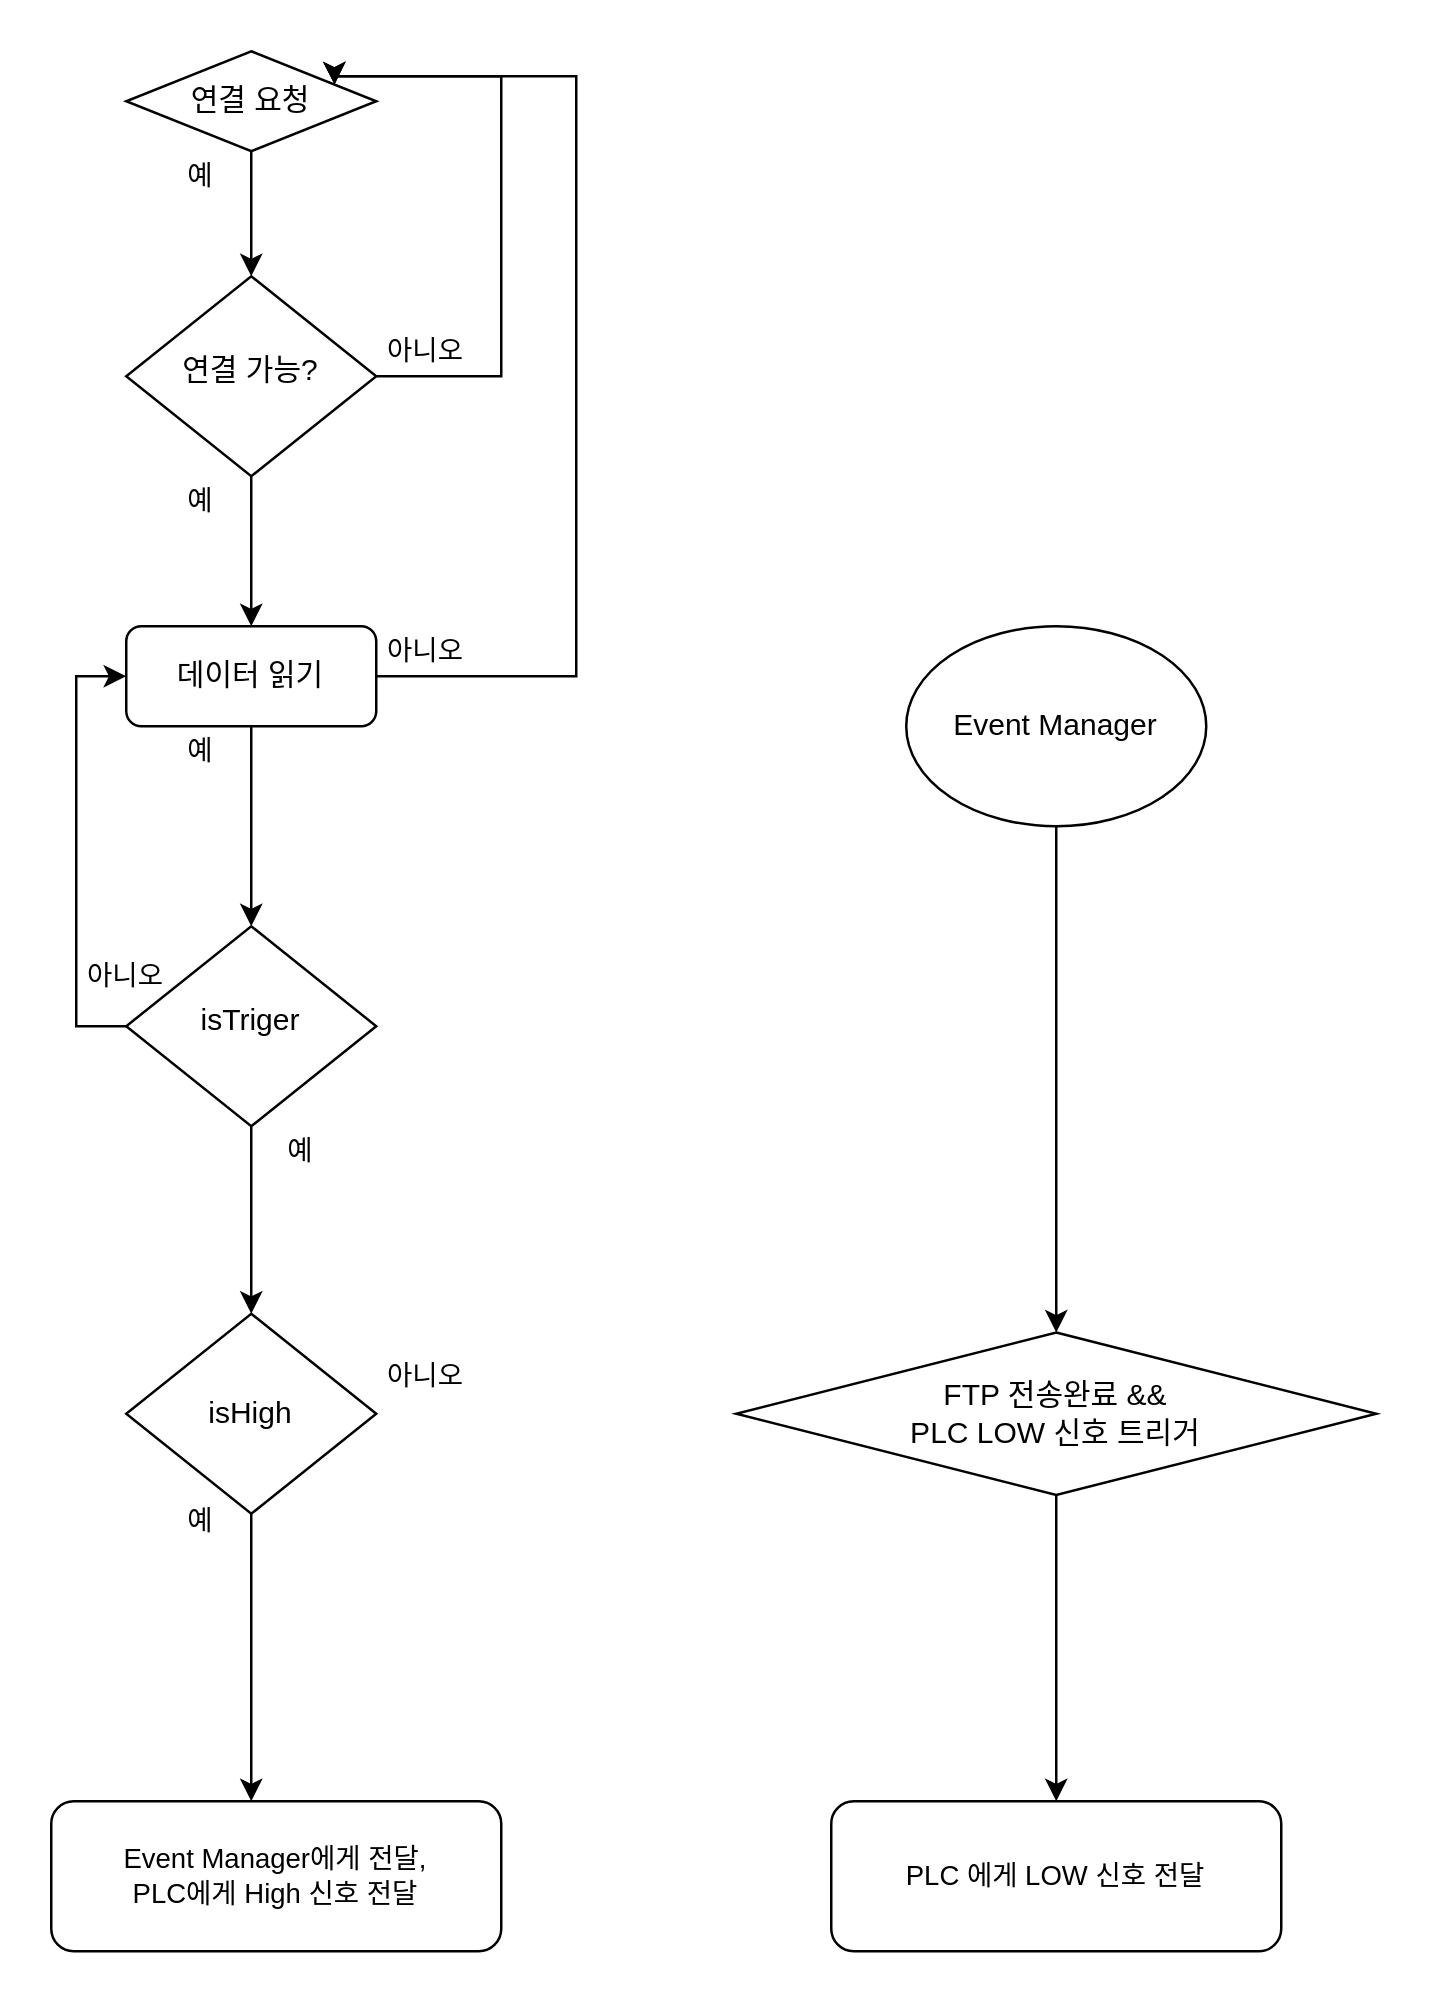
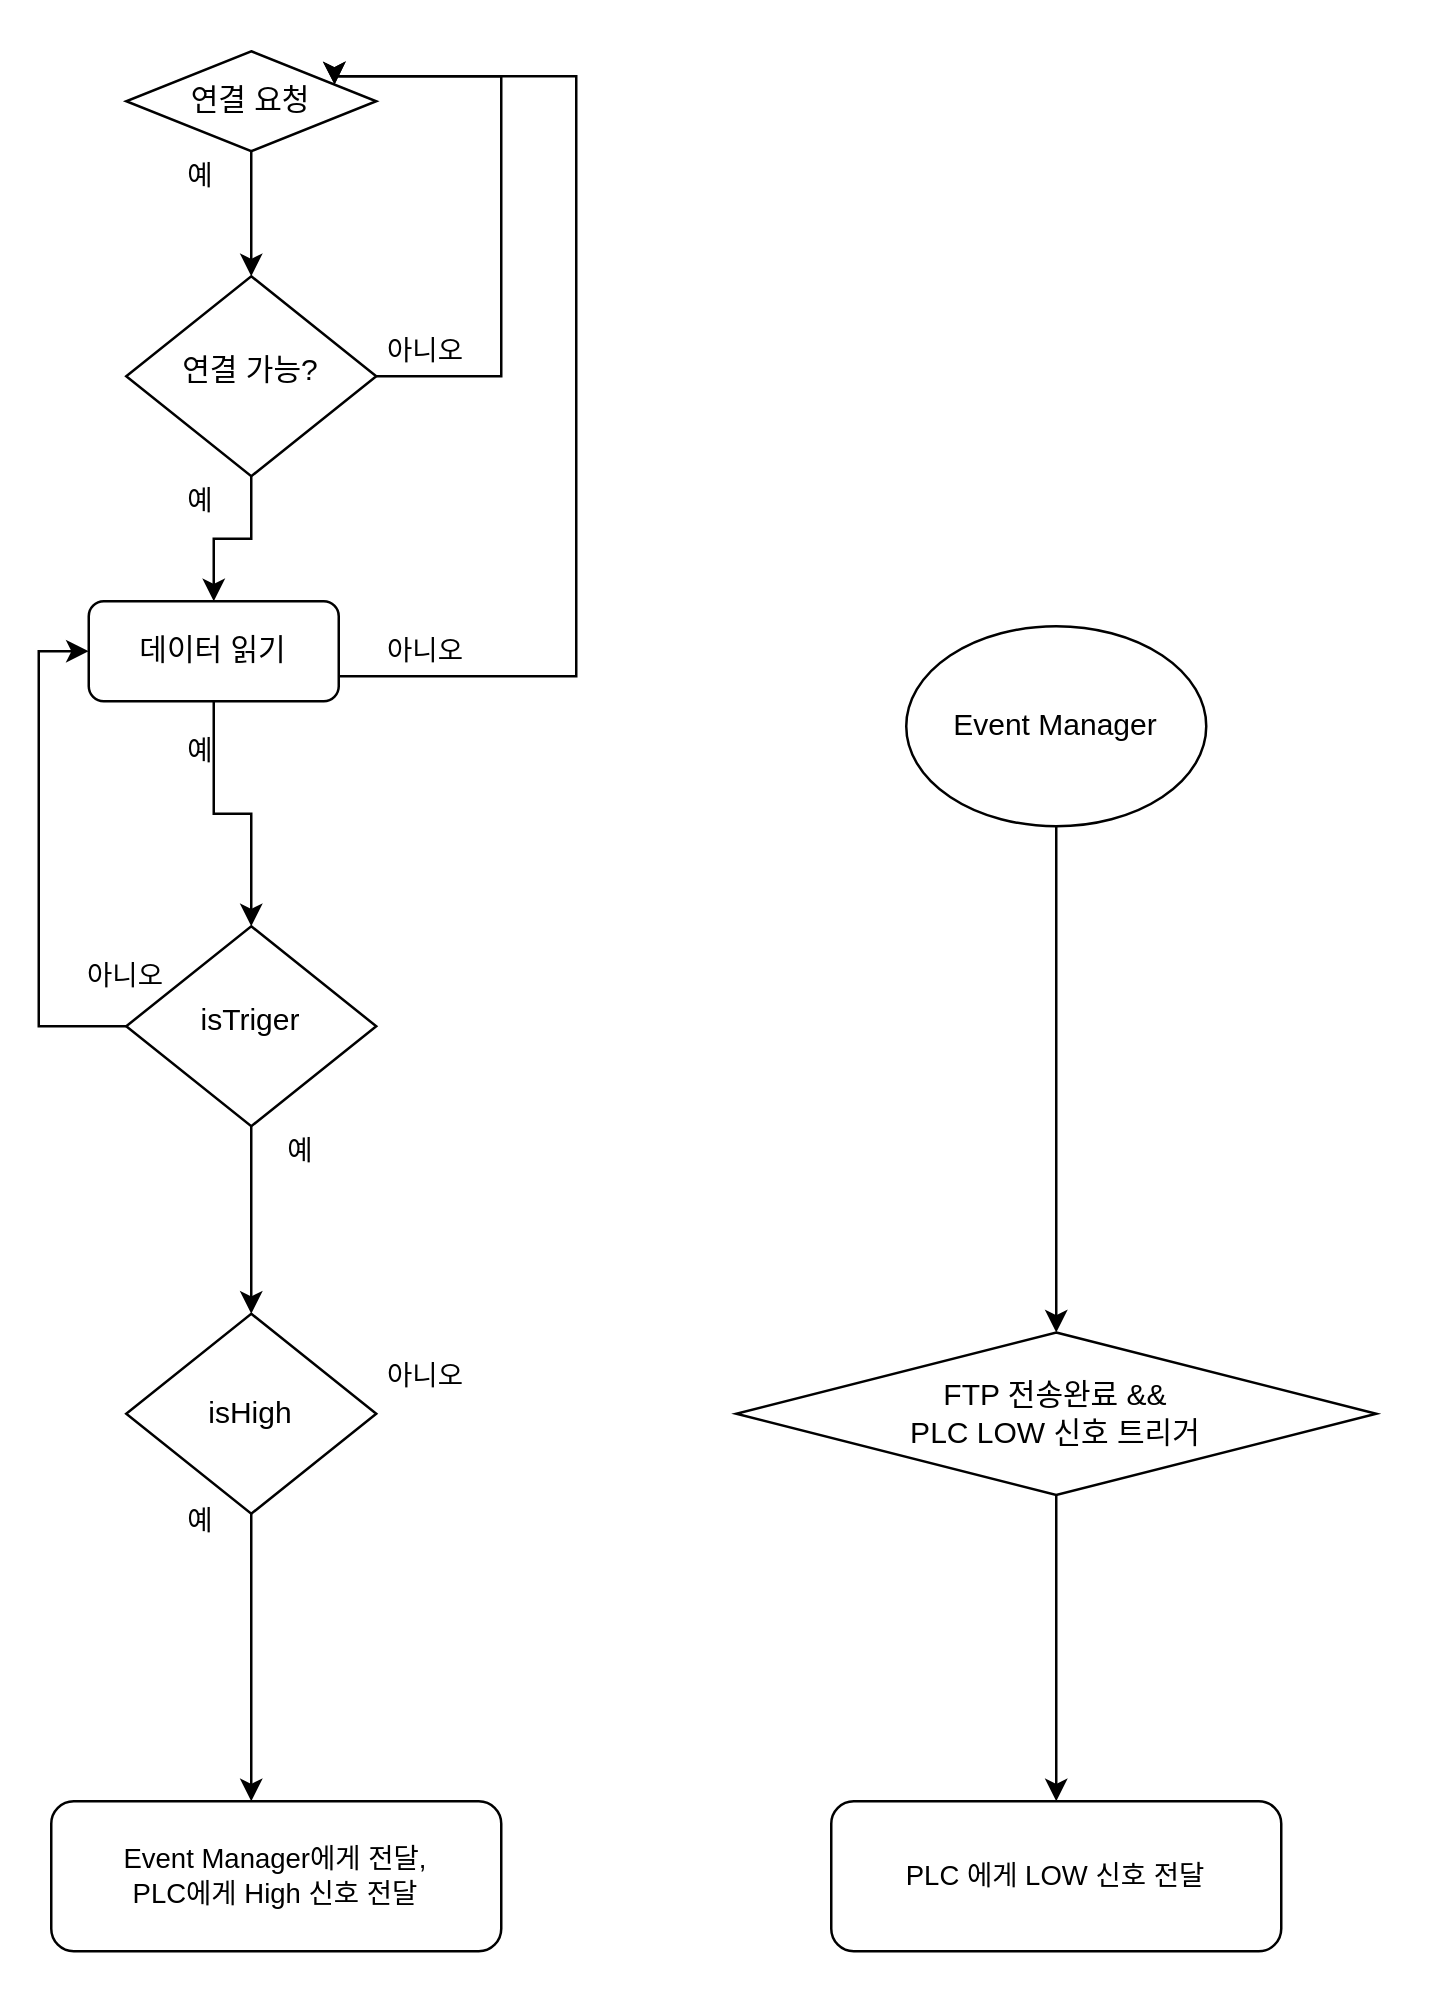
(251, 676) -> (214, 651)
